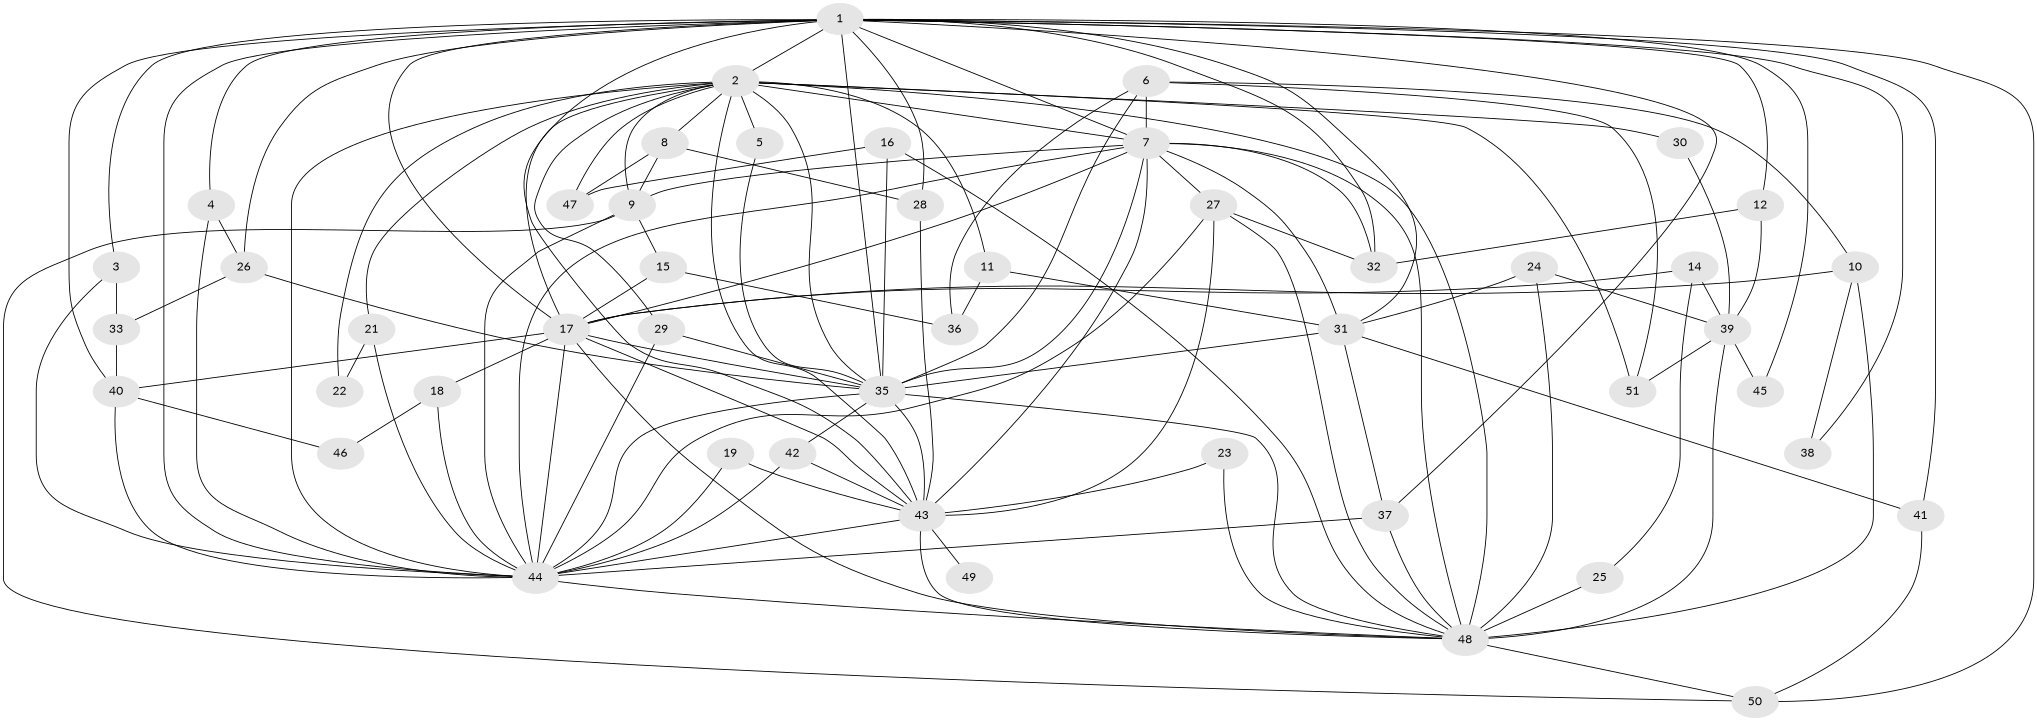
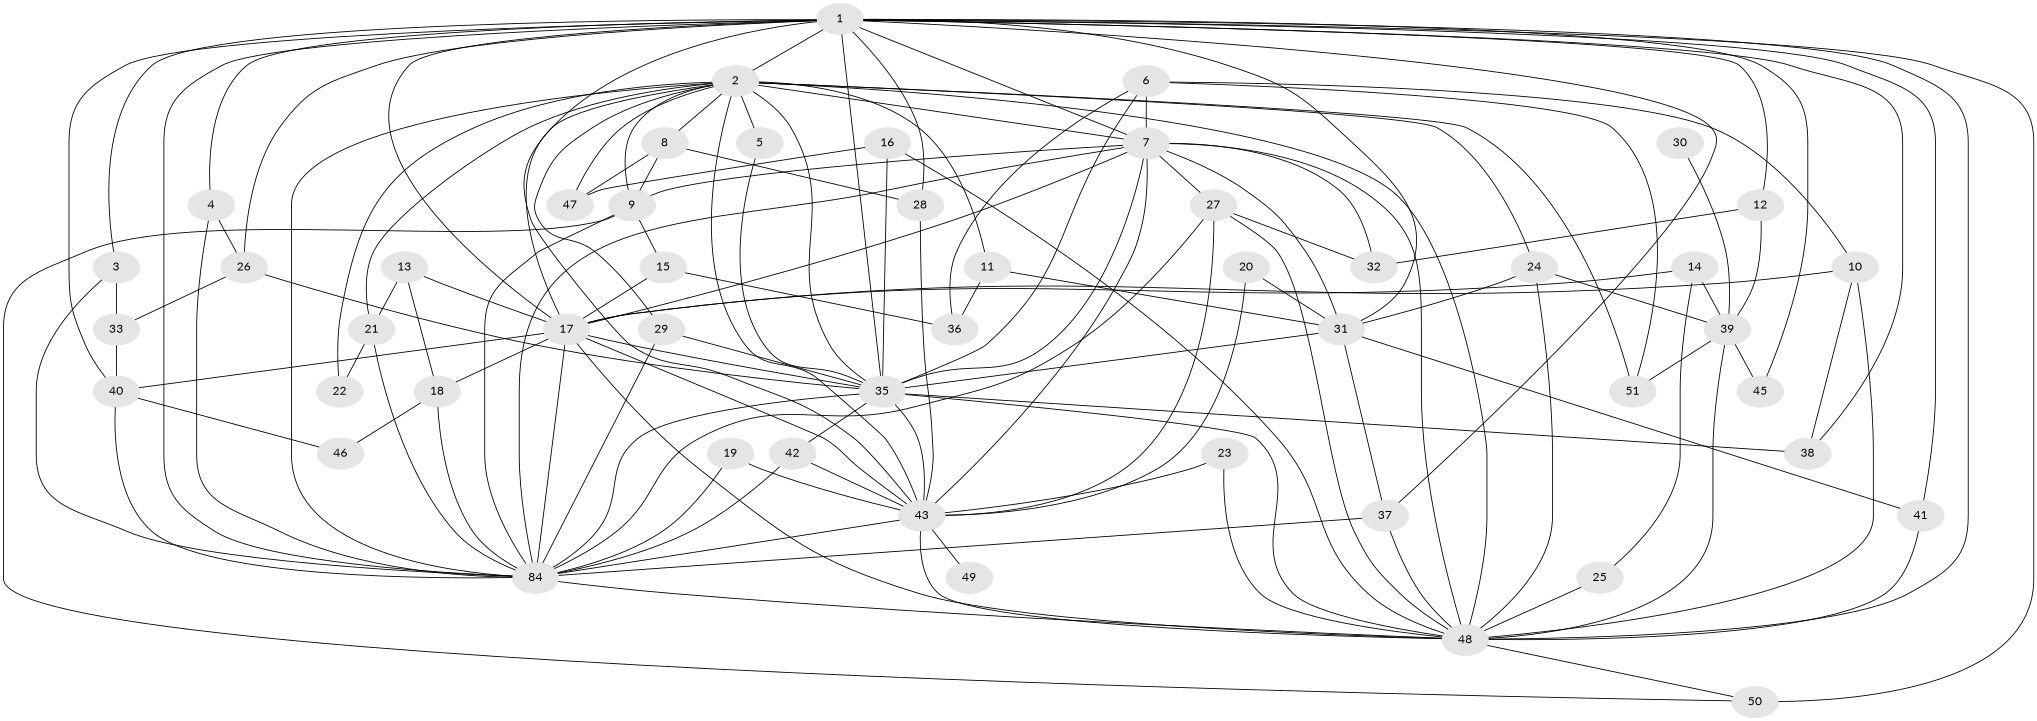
(1165, 61) -> (1887, 64)
(1412, 114) -> (1177, 104)
none -> (405, 267)
none -> (1246, 267)
none -> (1345, 423)
(536, 578) -> (536, 578)
(1874, 633) -> (1726, 631)
